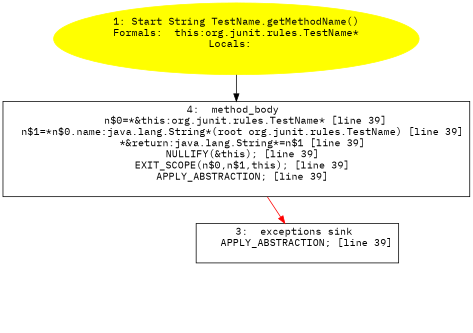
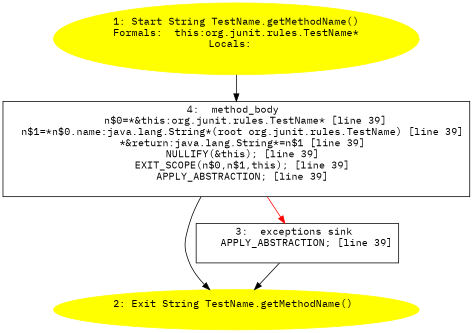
none -> (236, 310)
